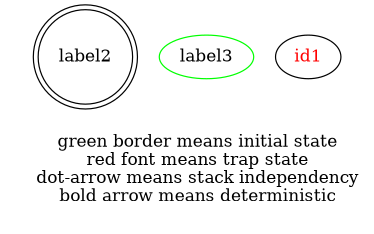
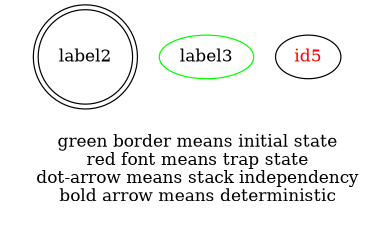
(308, 57) -> (308, 57)
